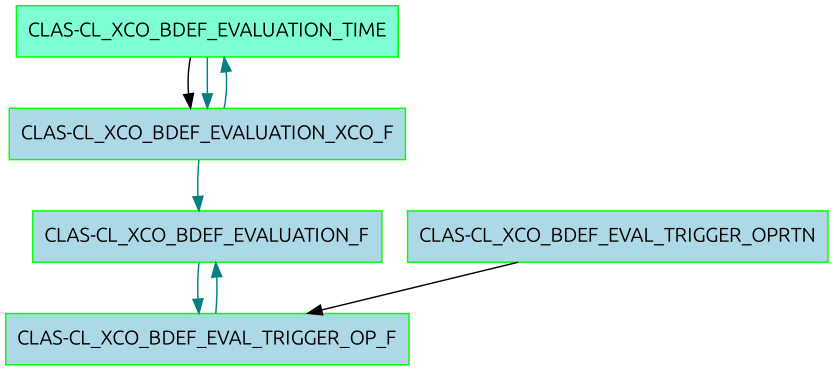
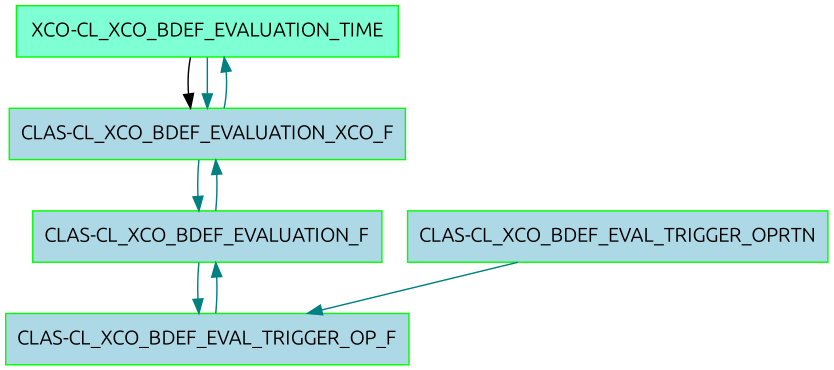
(207, 31) -> (207, 31)
none -> (217, 193)
(420, 286) -> (420, 286)
